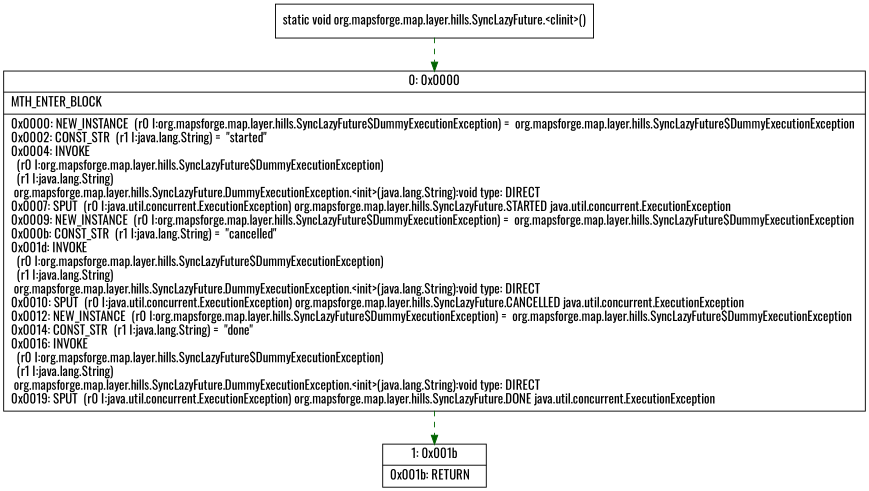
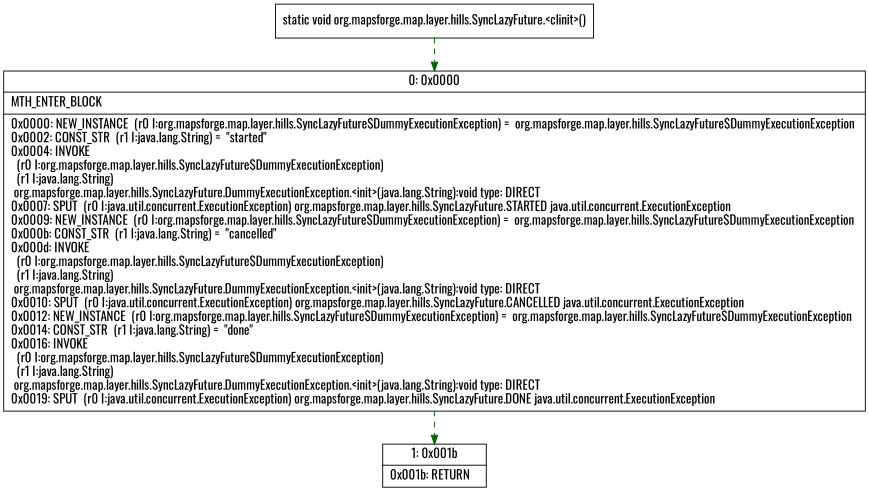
(52, 248) -> (53, 248)
